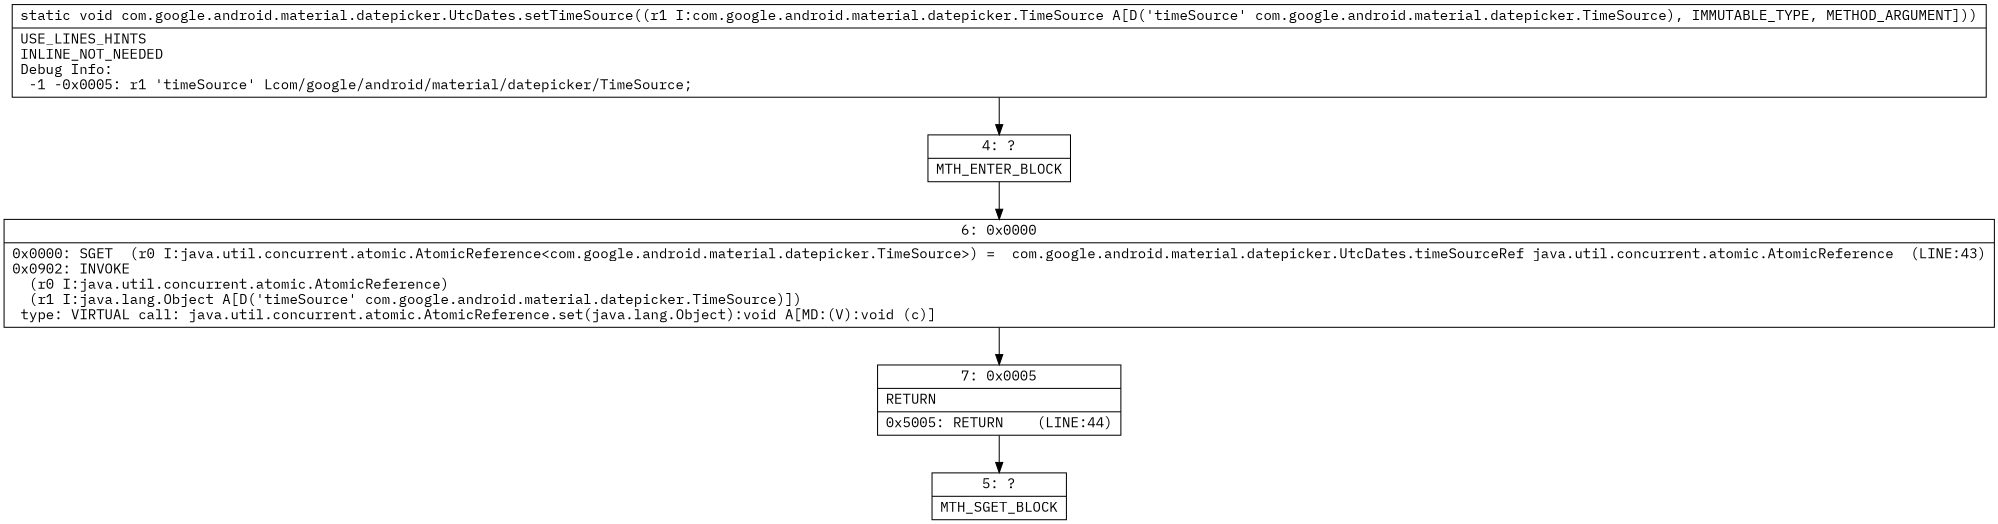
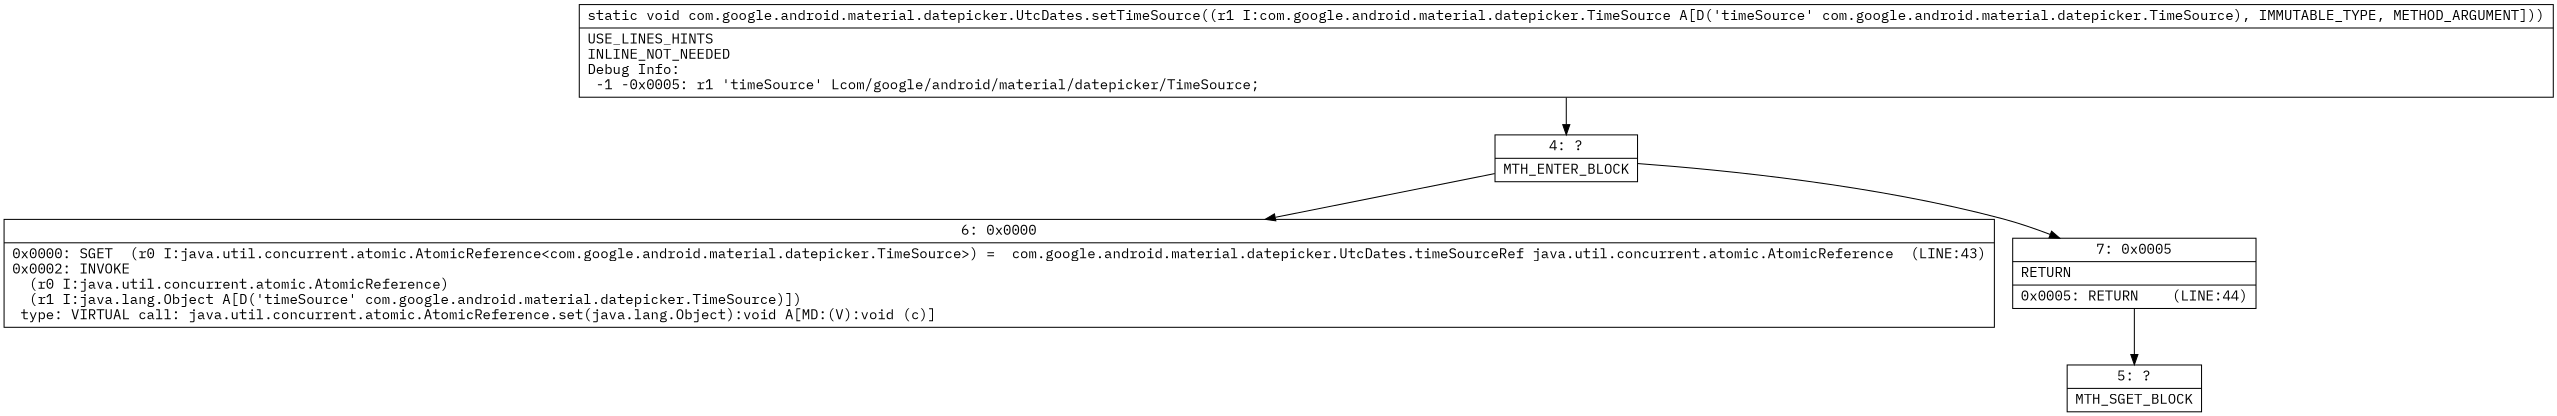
(80, 269) -> (80, 269)
(999, 341) -> (1846, 187)
(999, 423) -> (2134, 296)
